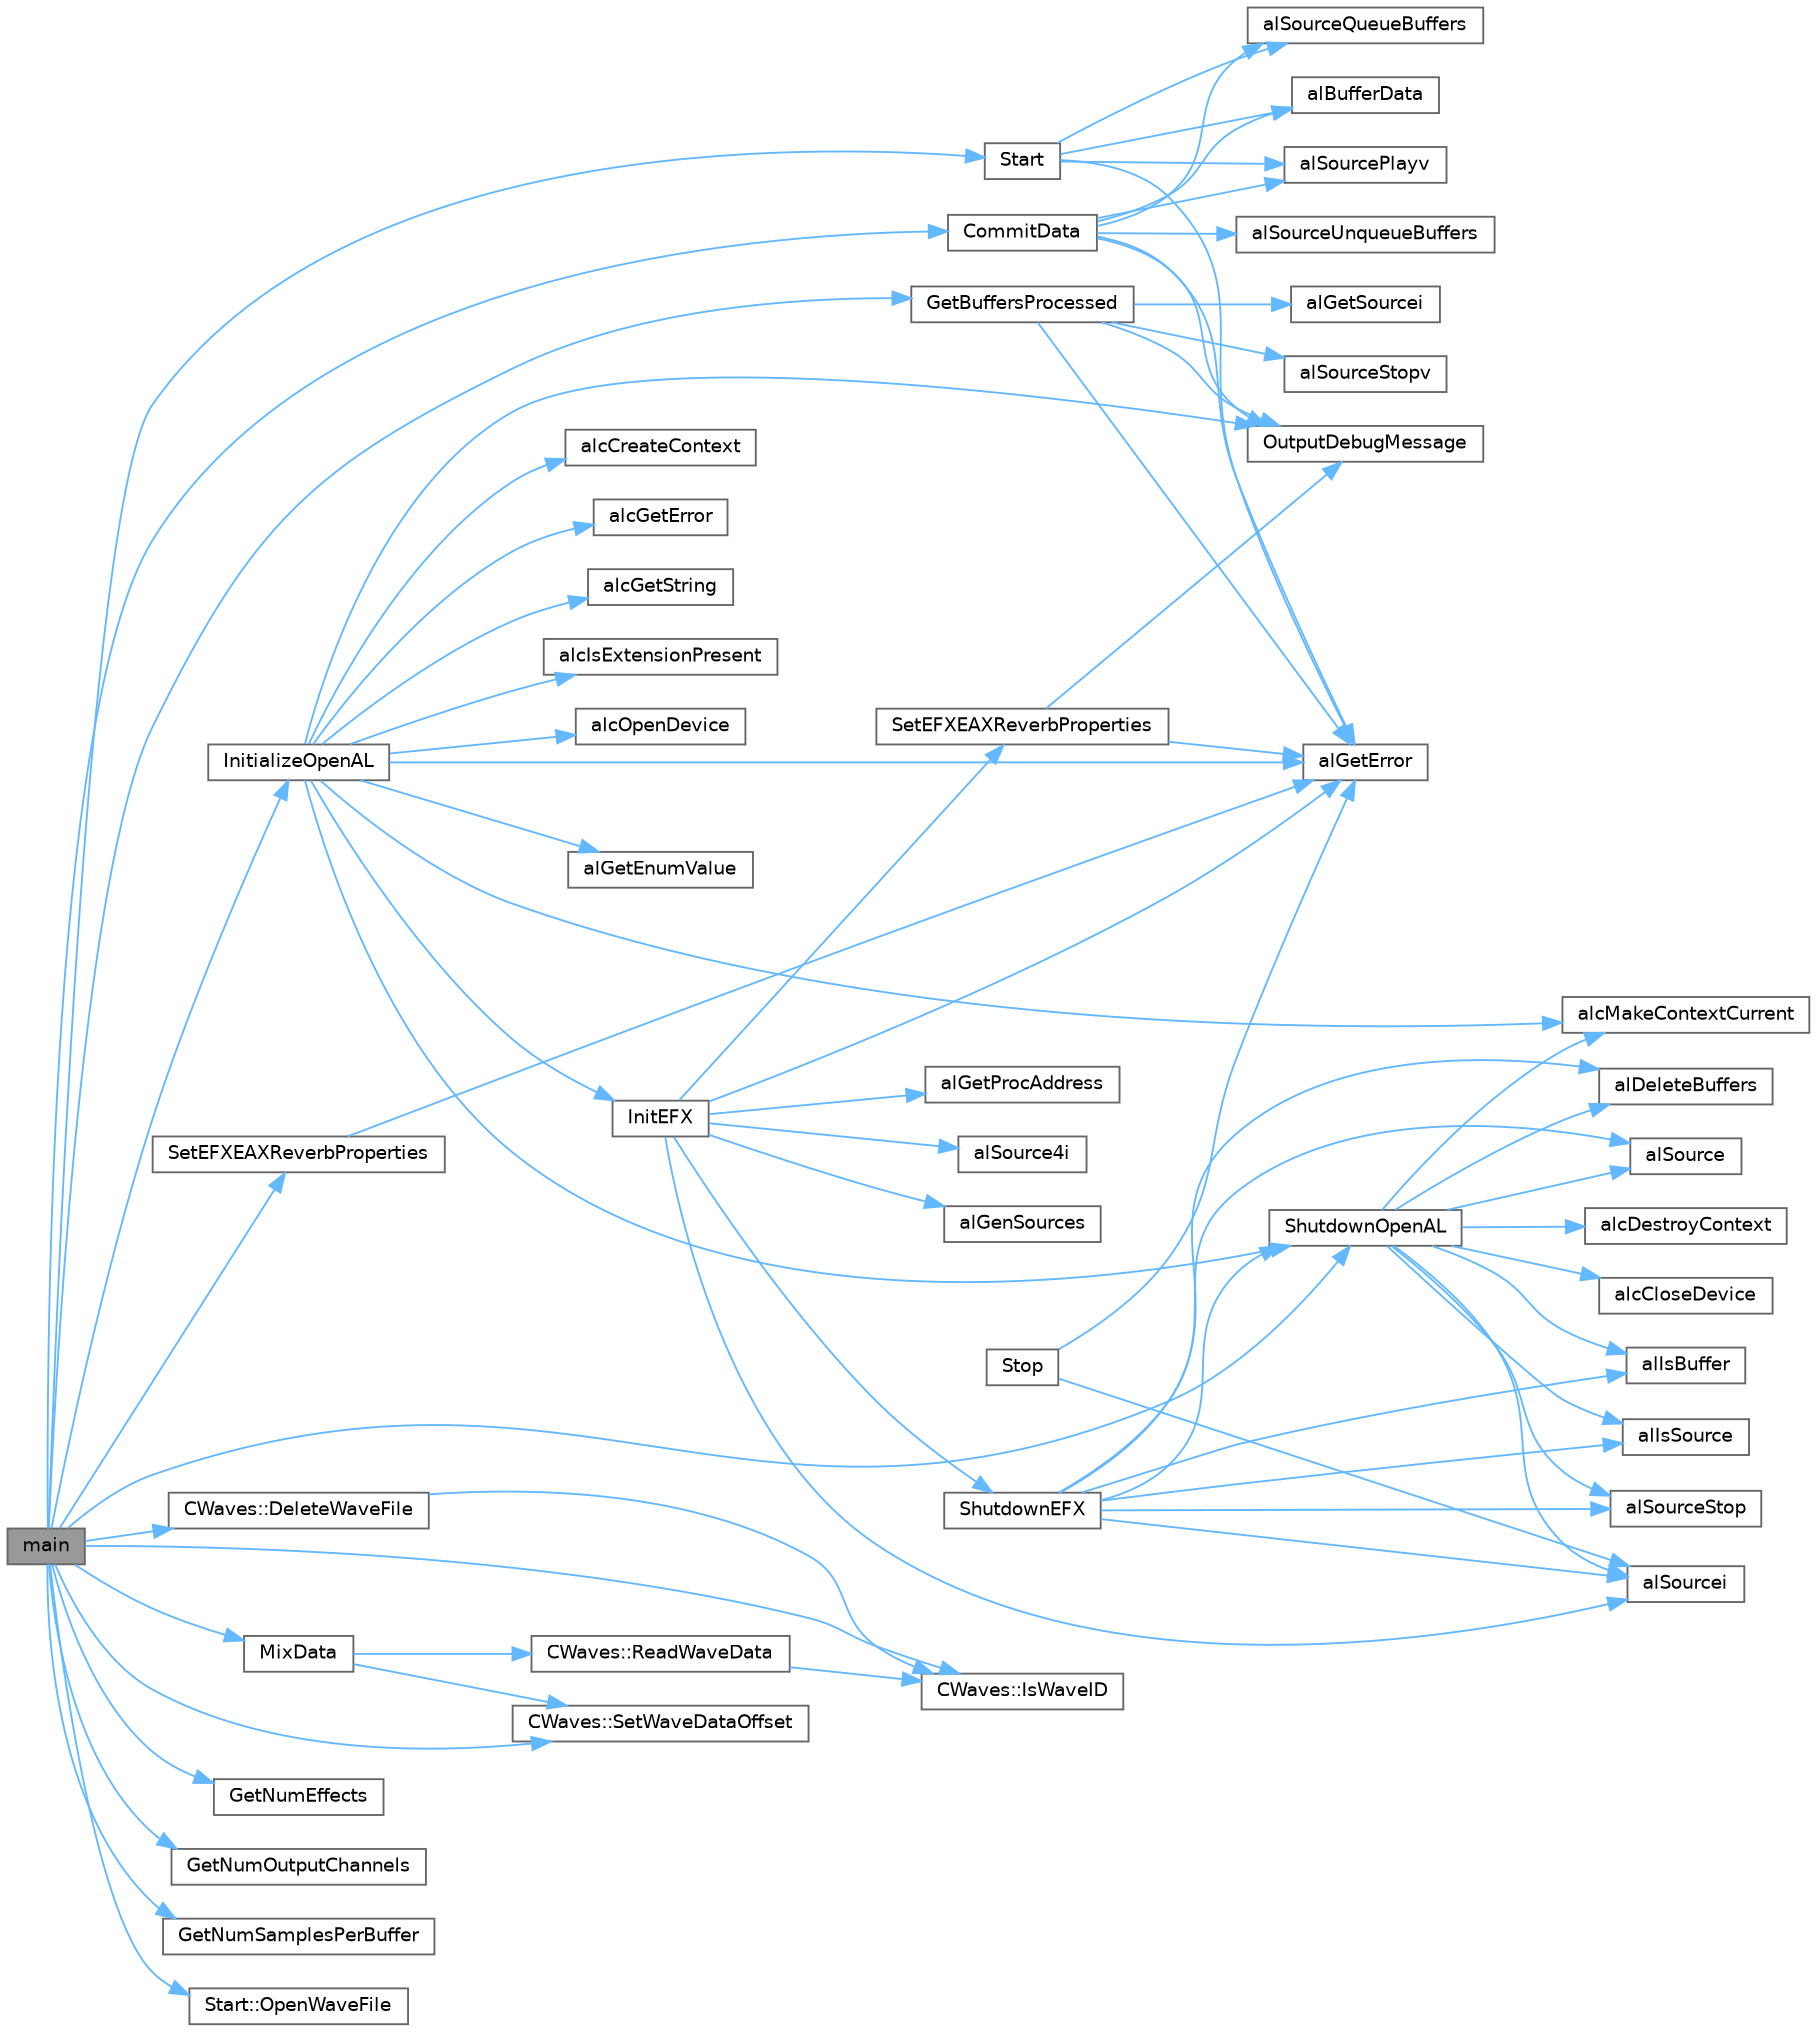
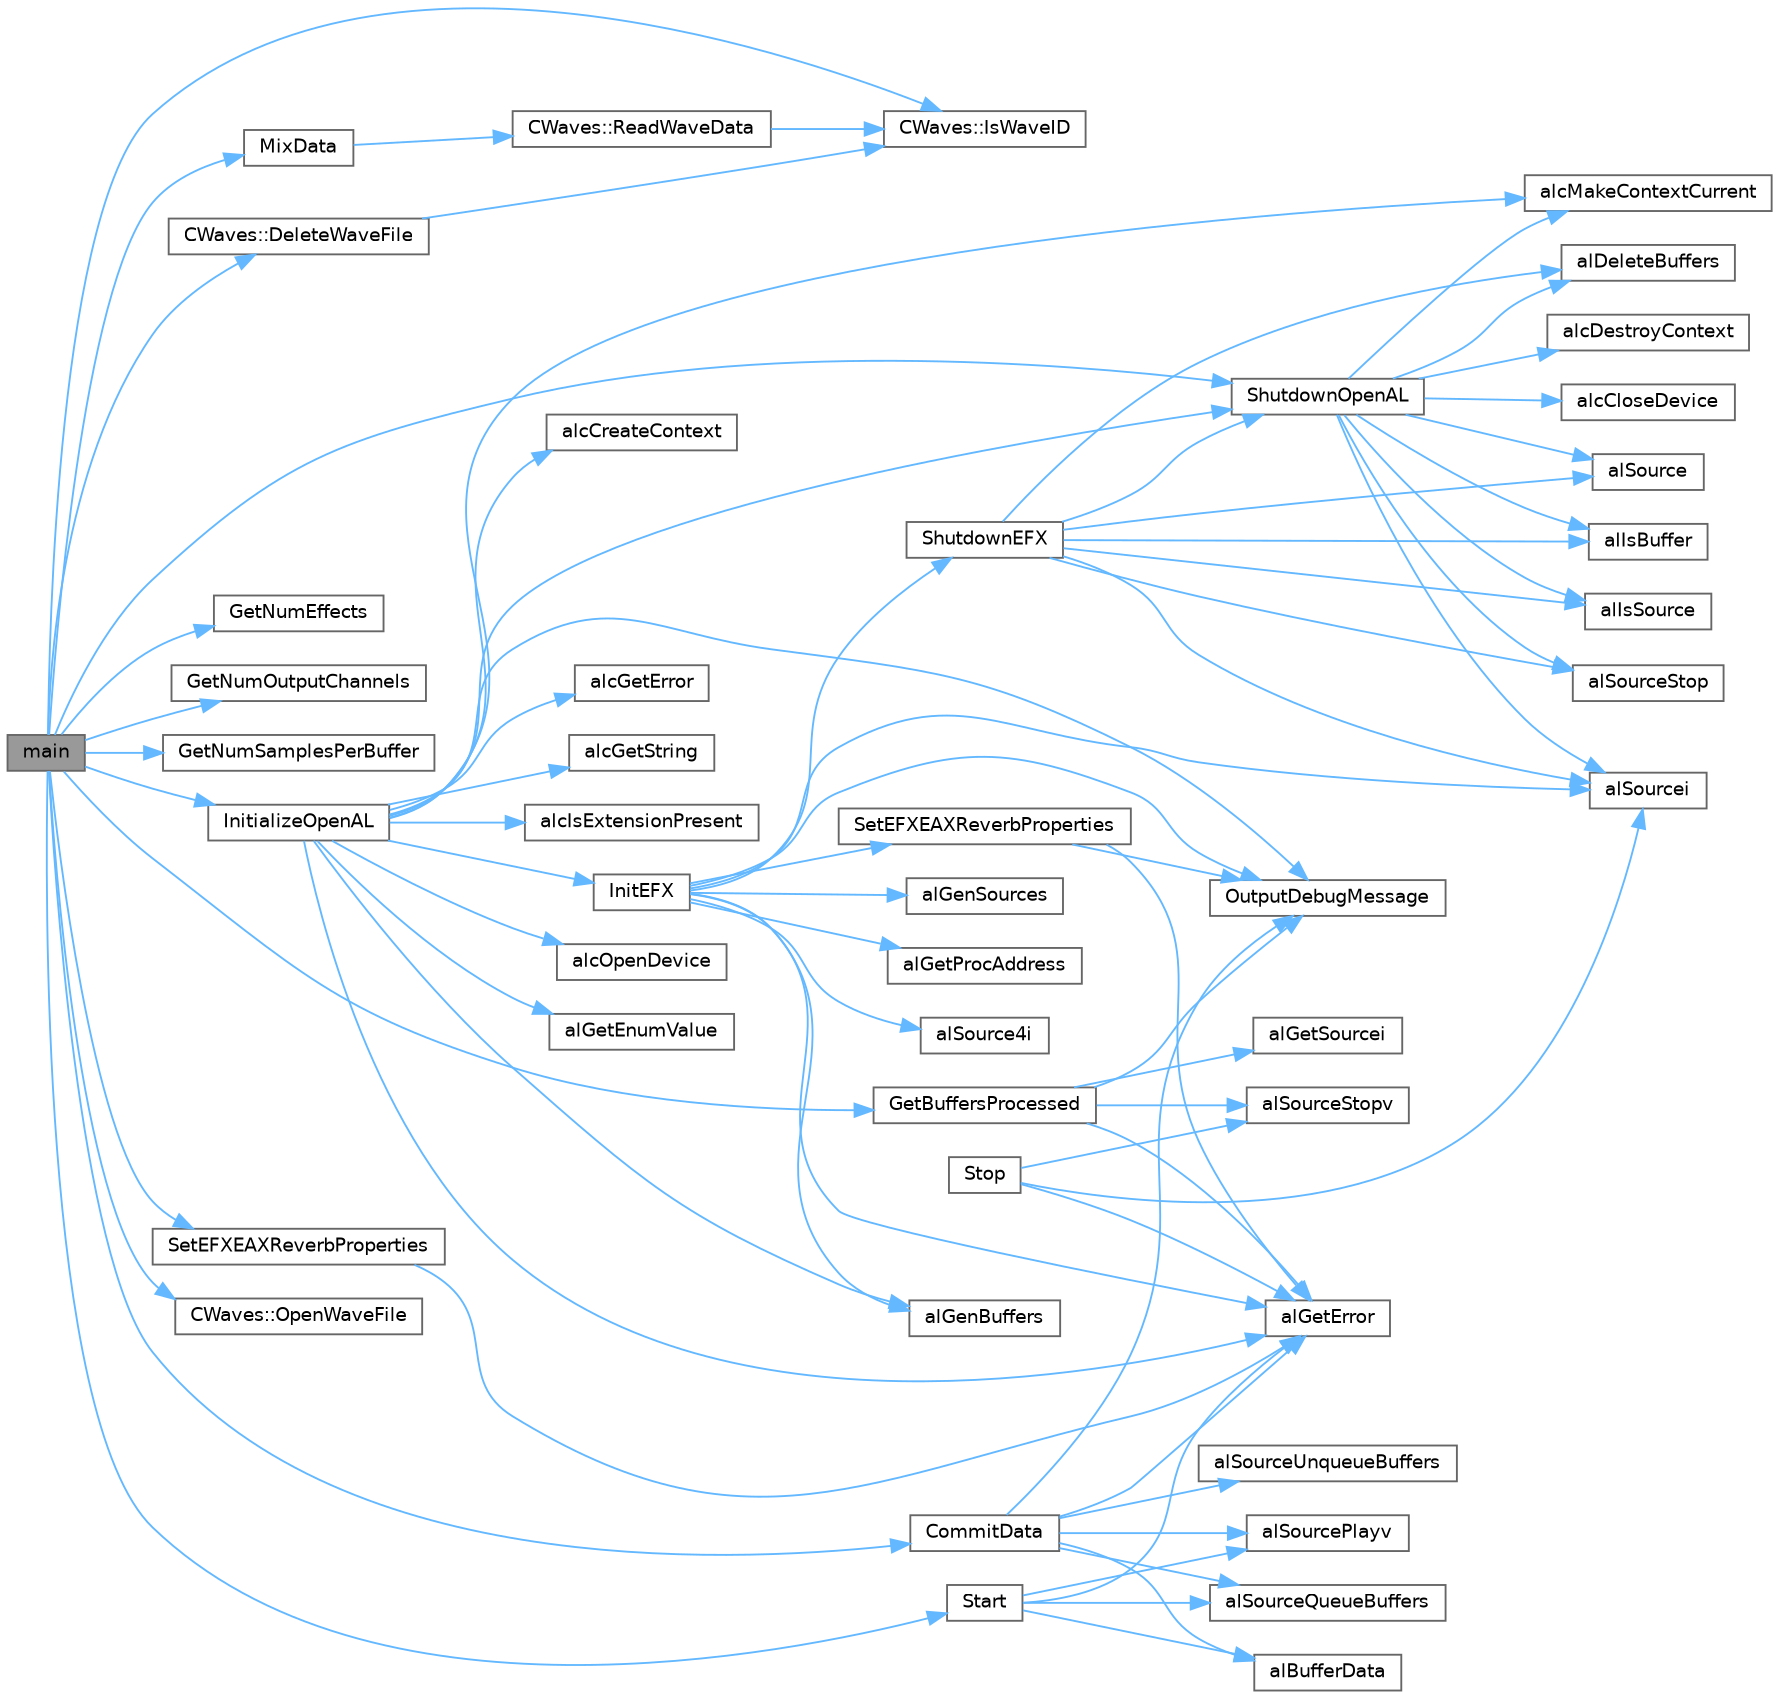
none -> (964, 758)
none -> (1119, 1148)
none -> (985, 1318)
(661, 1724) -> none
(299, 2006) -> (299, 1316)
